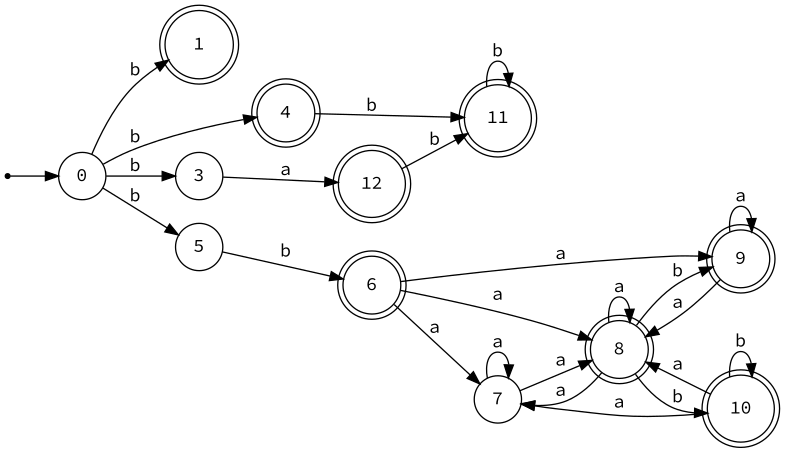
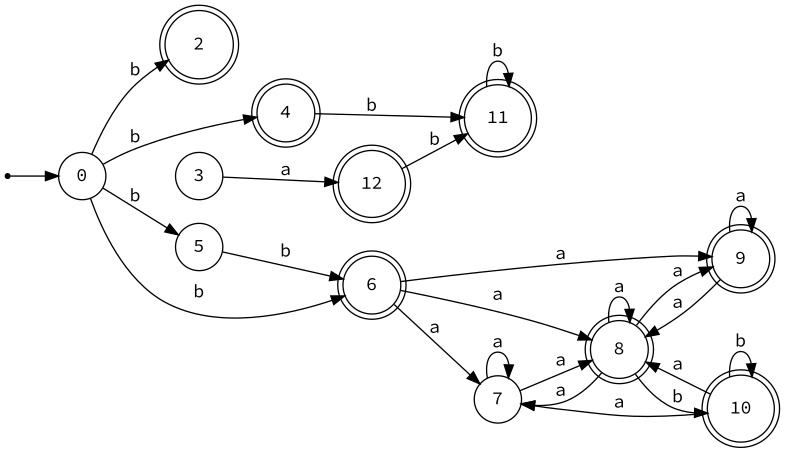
(199, 45) -> (199, 45)
(134, 176) -> (184, 310)
(678, 271) -> (678, 271)
